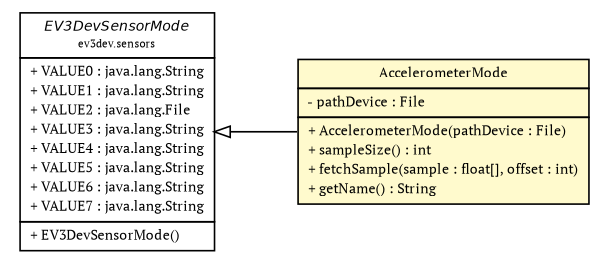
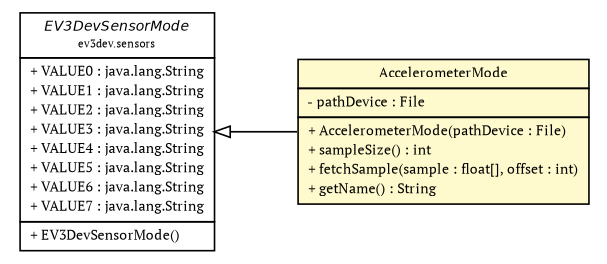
(111, 110) -> (117, 110)
